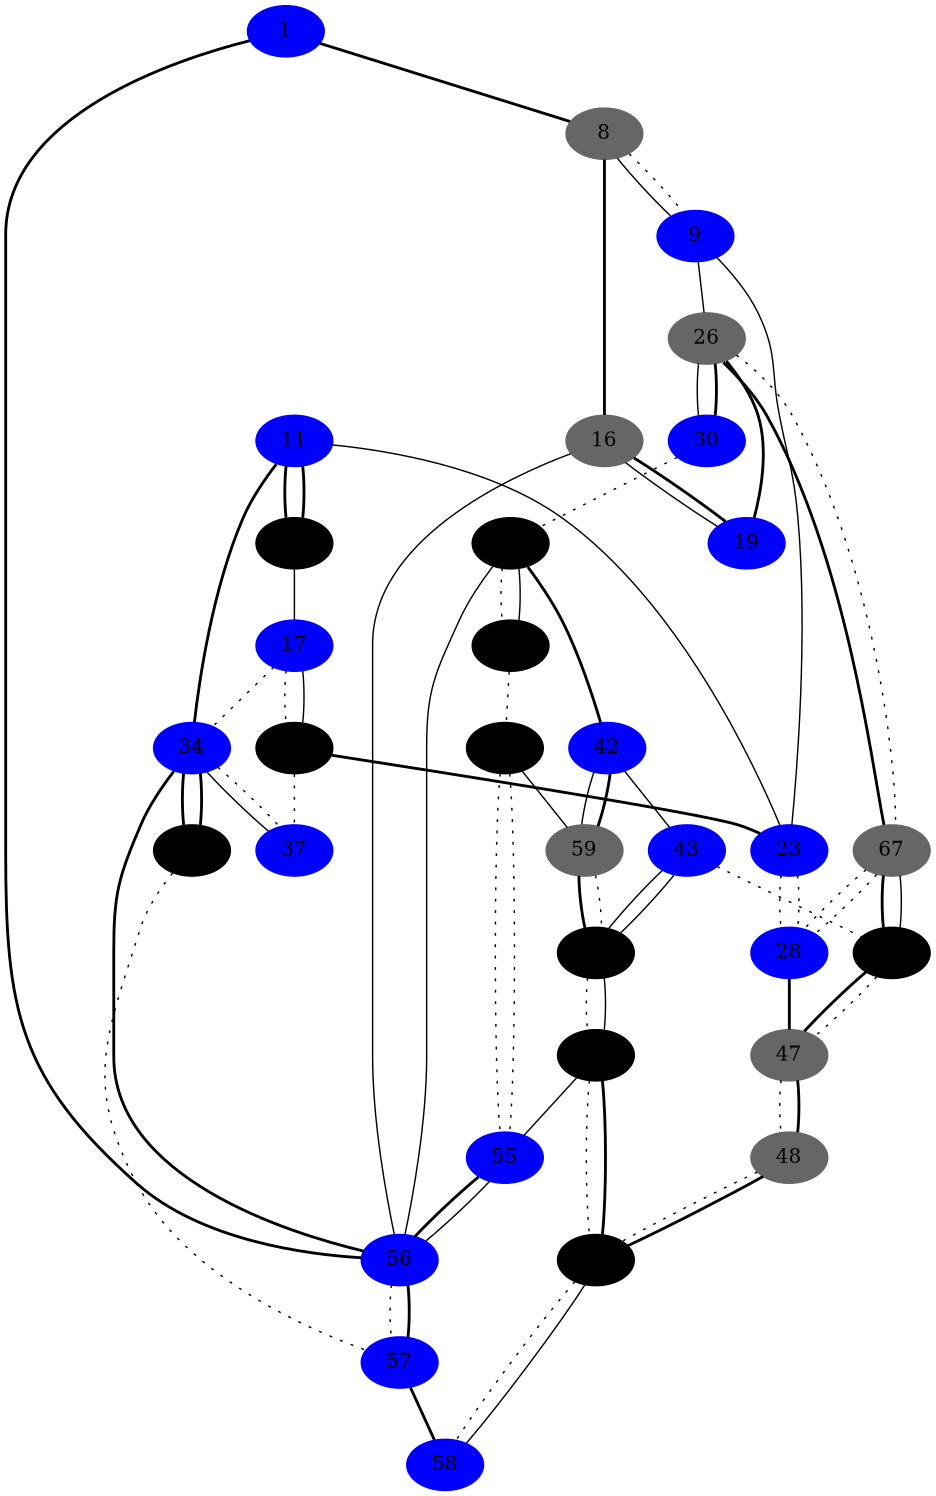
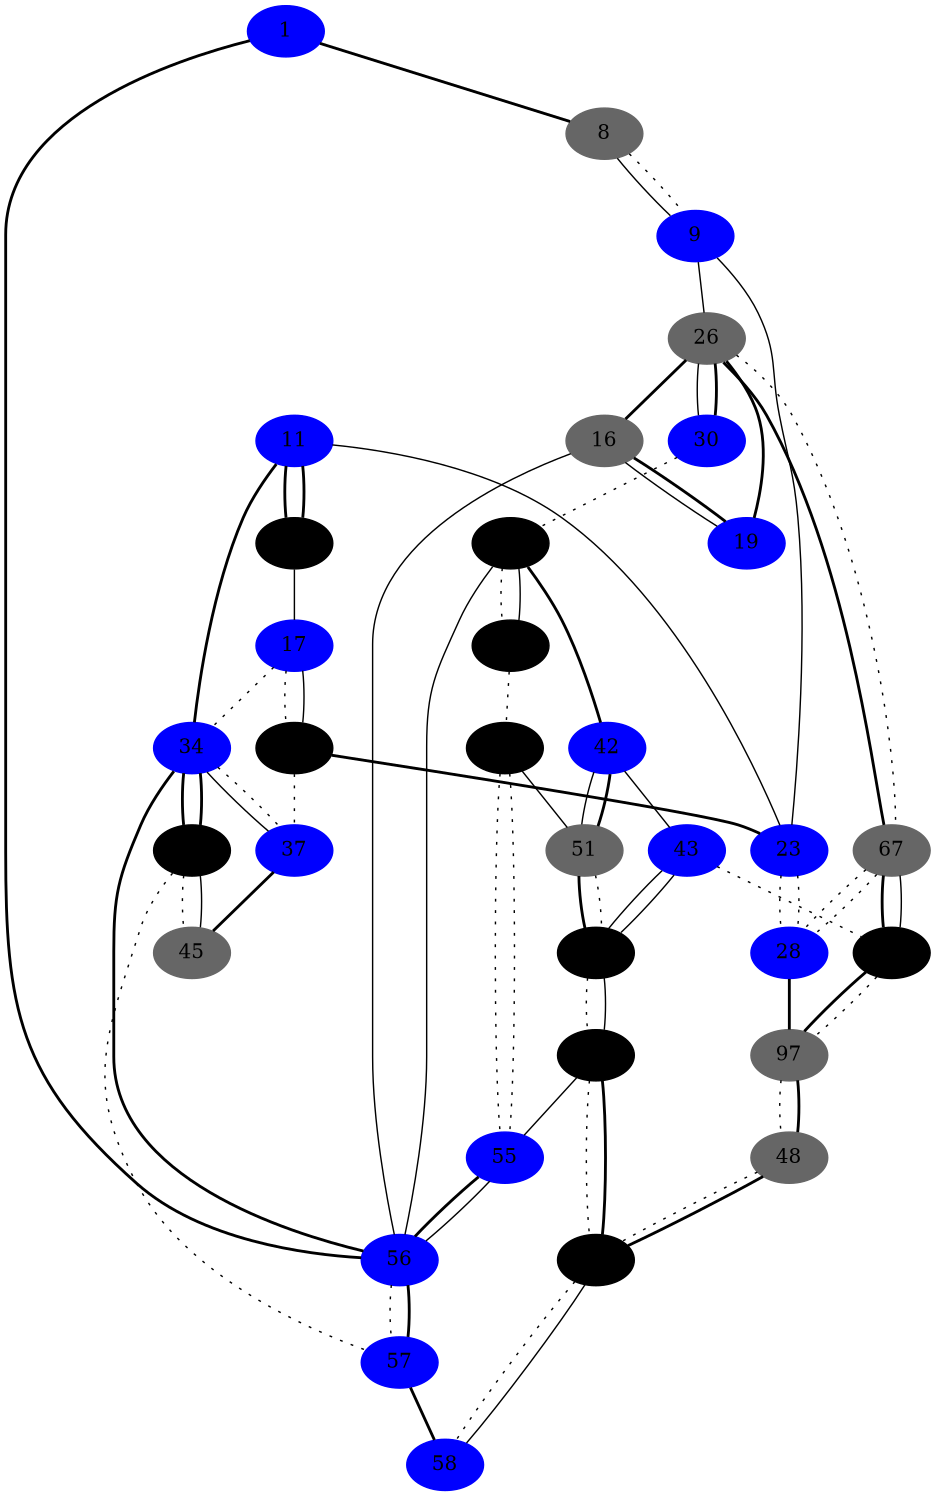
(604, 287) -> (656, 390)
(585, 850) -> (585, 850)
none -> (192, 953)
(789, 1055) -> (789, 1055)
